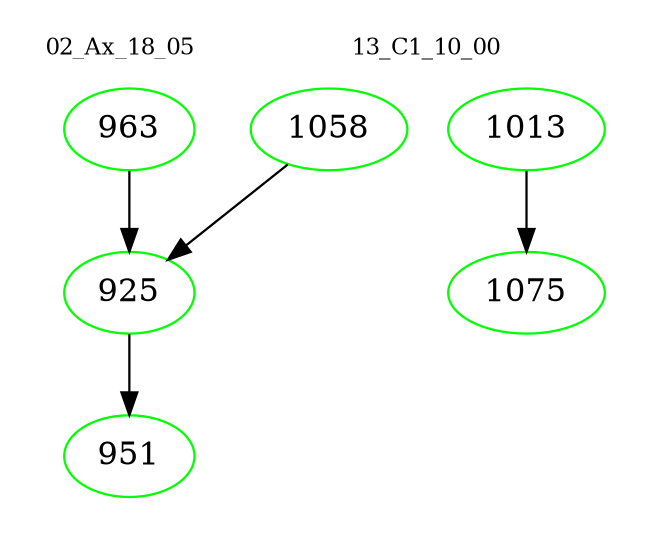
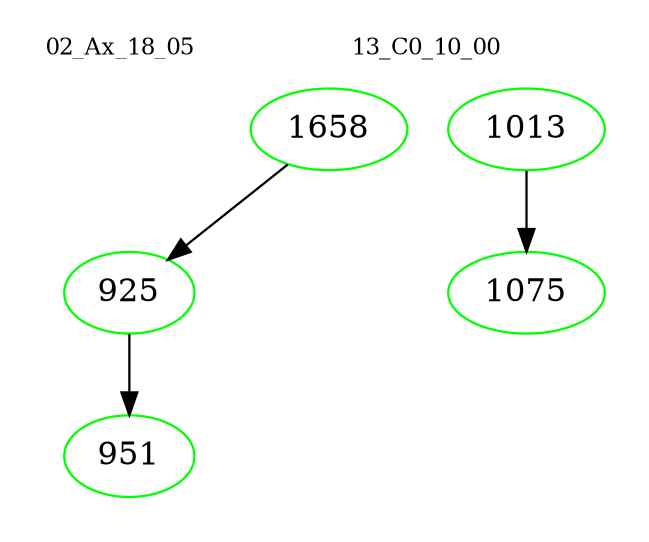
(427, 49) -> (427, 49)
(129, 129) -> none
(329, 129) -> (329, 129)
